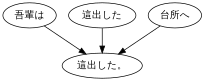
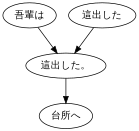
(142, 38) -> (66, 87)
